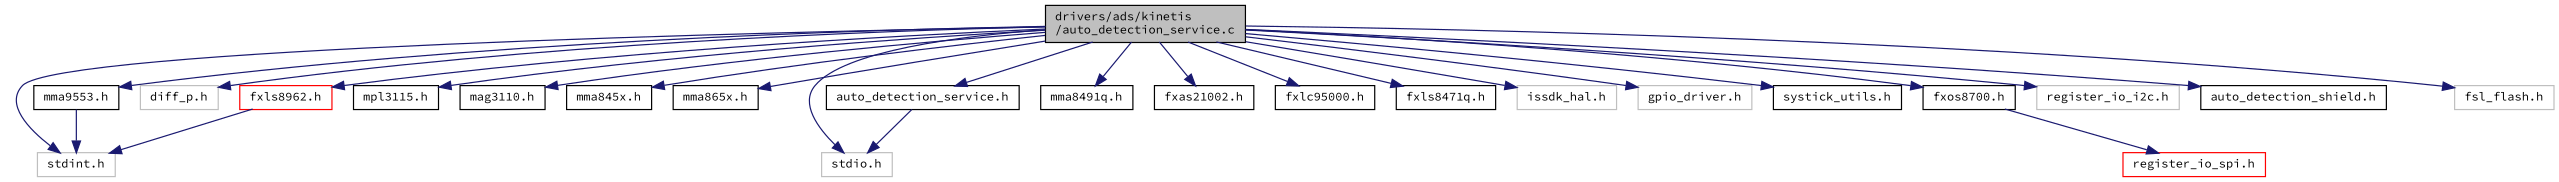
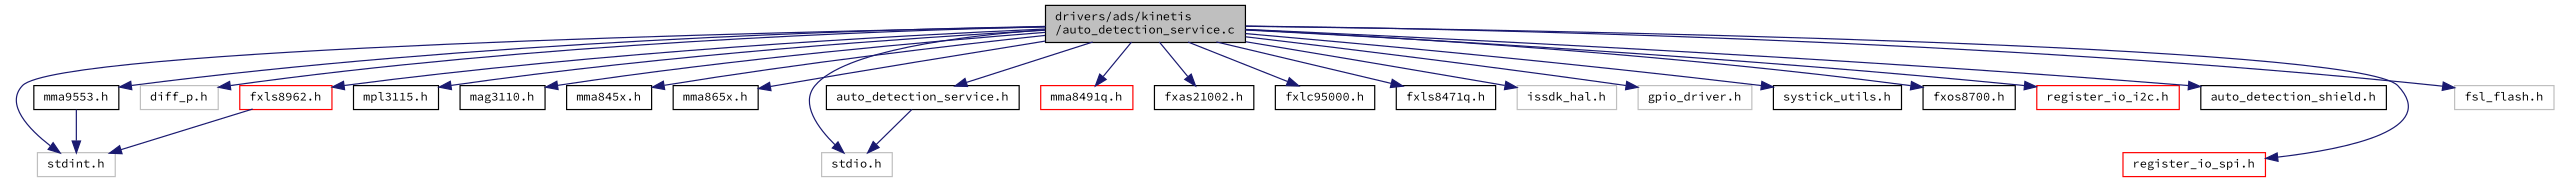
(1087, 98) -> (1087, 98)
(2108, 98) -> (2108, 98)
(2076, 129) -> (2074, 49)
